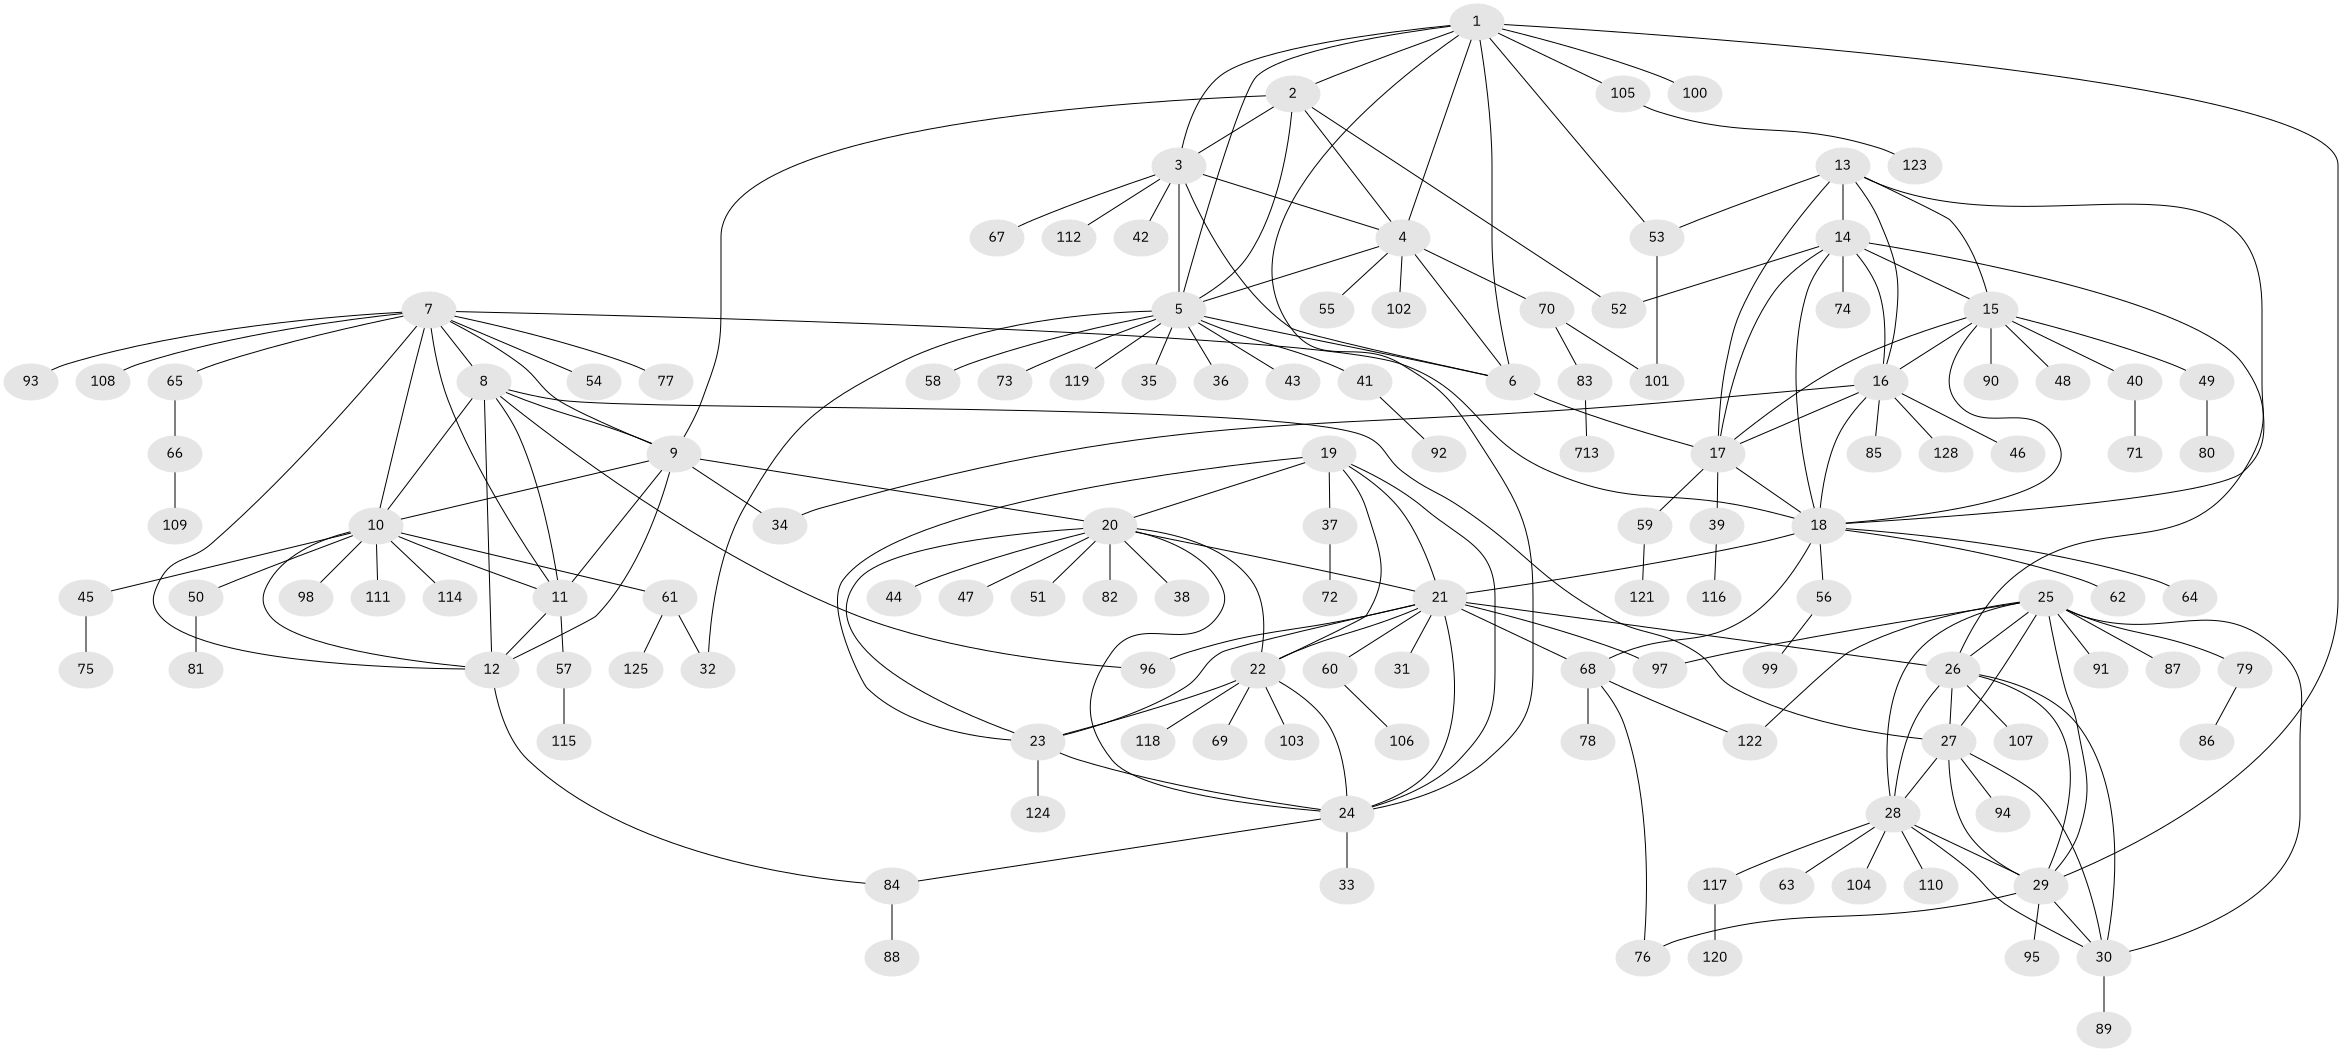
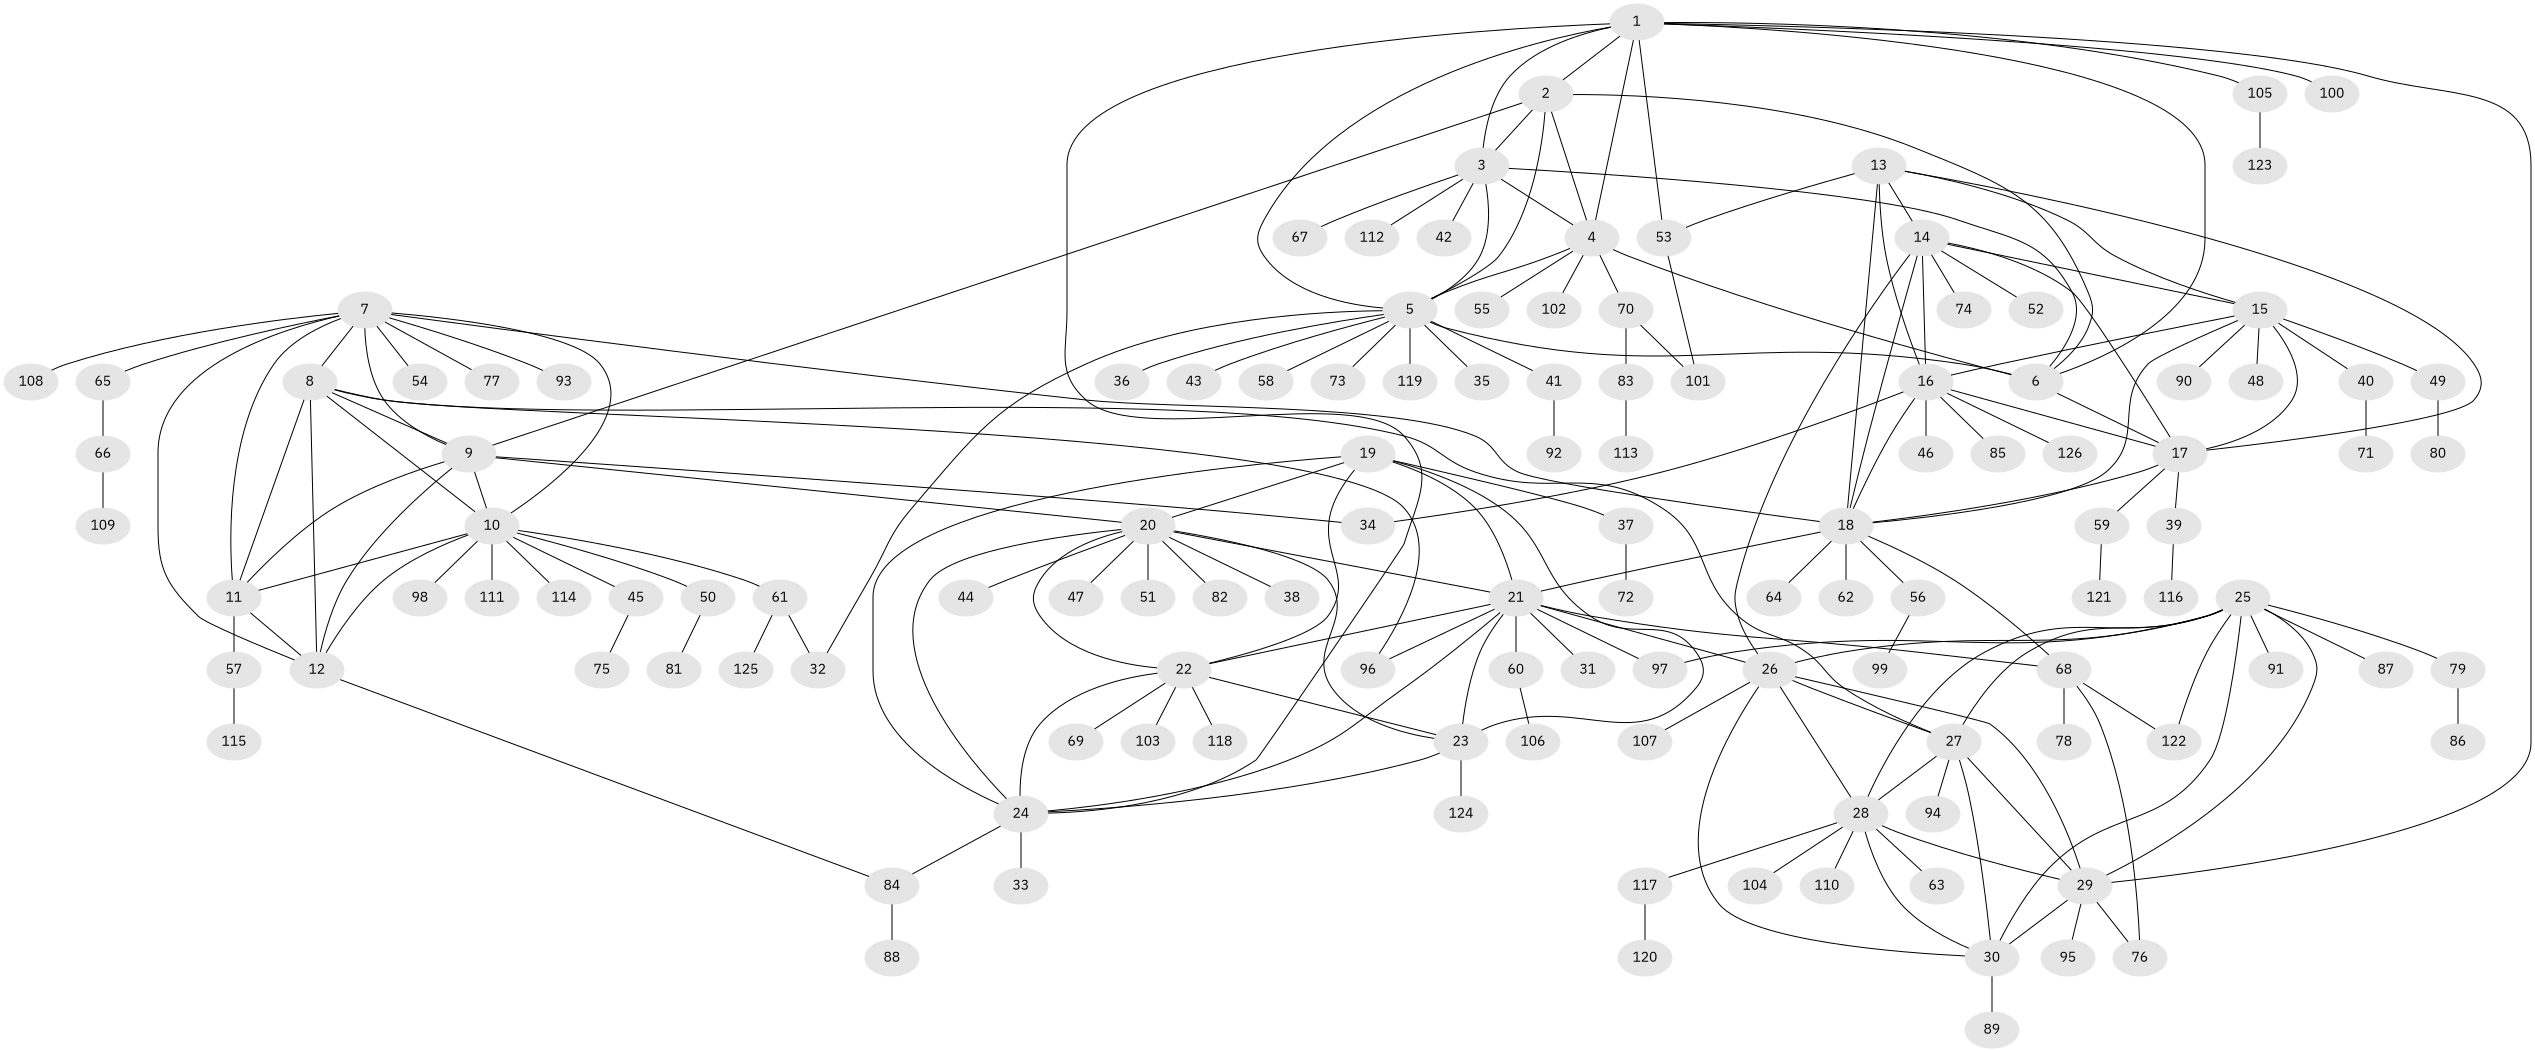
(1456, 202) -> (1904, 144)
(1587, 454) -> (1626, 454)
(1946, 454) -> (2070, 454)
